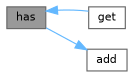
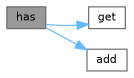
(73, 10) -> (62, 25)
